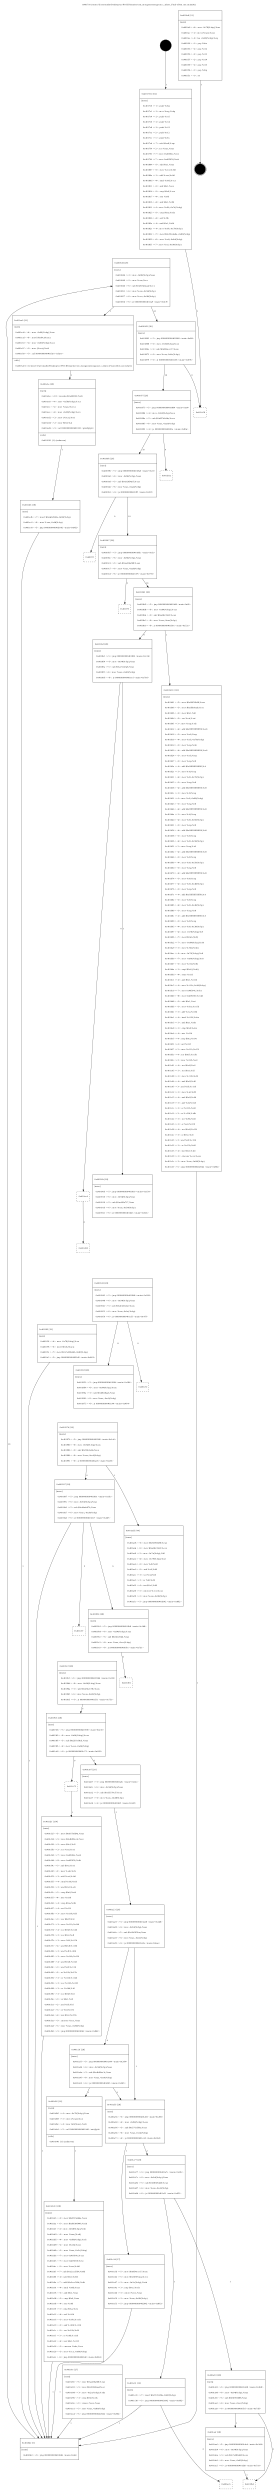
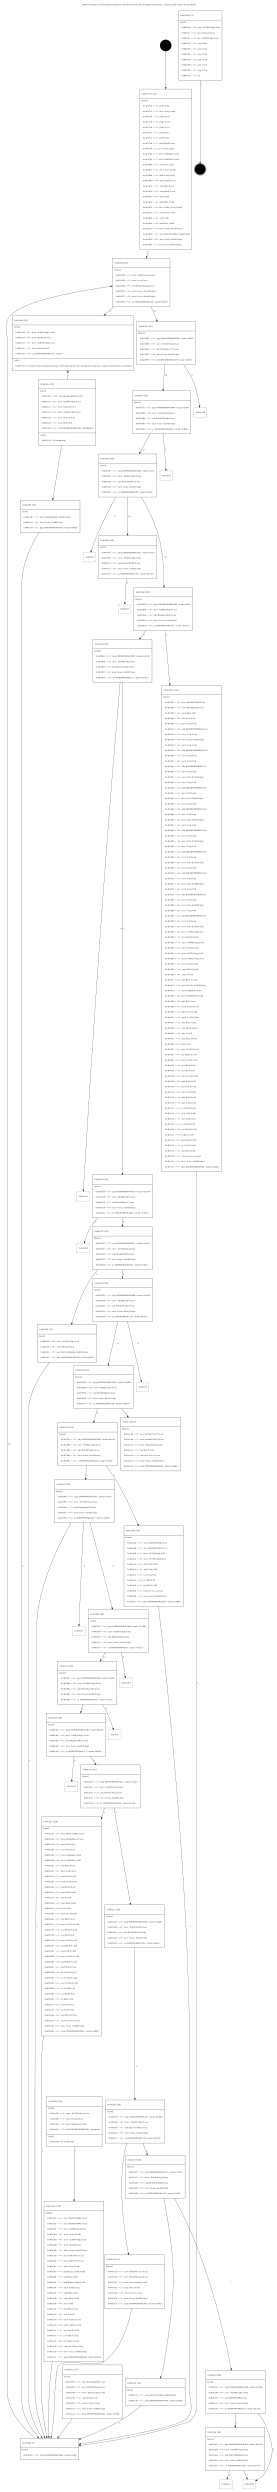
(198, 327) -> (148, 253)
(70, 374) -> (68, 376)
(145, 582) -> (159, 540)
(83, 1221) -> (90, 1229)
none -> (122, 1248)
none -> (96, 1415)
none -> (151, 1444)
none -> (103, 1656)
none -> (115, 1735)
(71, 1803) -> (103, 1813)
(99, 2066) -> none
none -> (190, 2067)
(184, 2448) -> (228, 2474)
